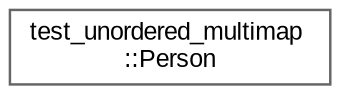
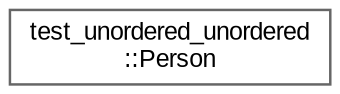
(170, 47) -> (170, 47)
